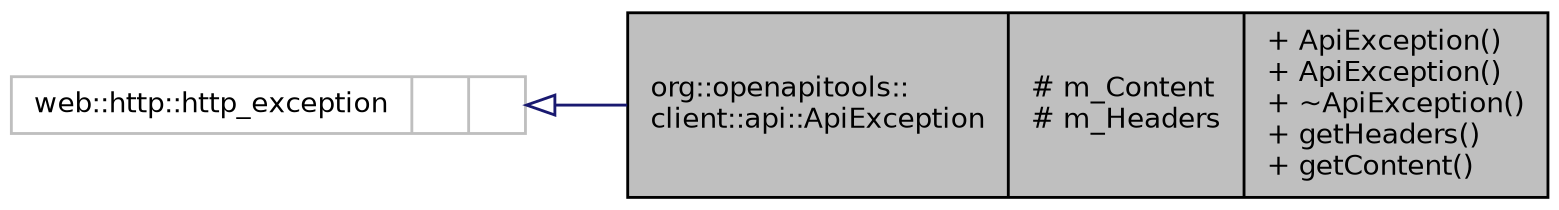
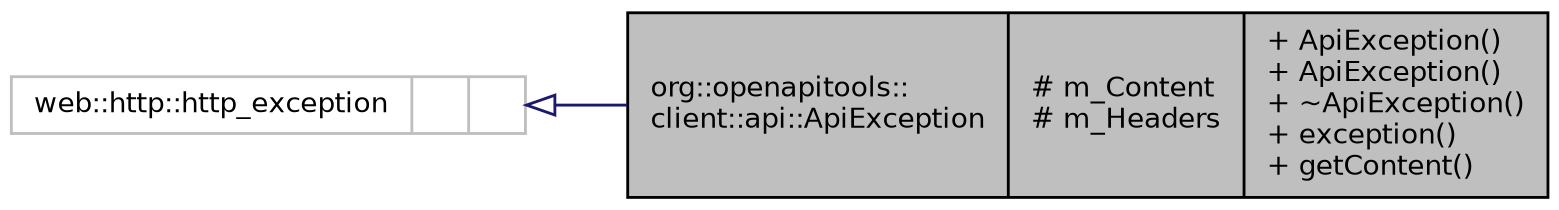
(1375, 135) -> (1362, 135)
